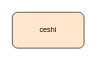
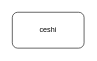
(48, 30) -> (48, 30)
